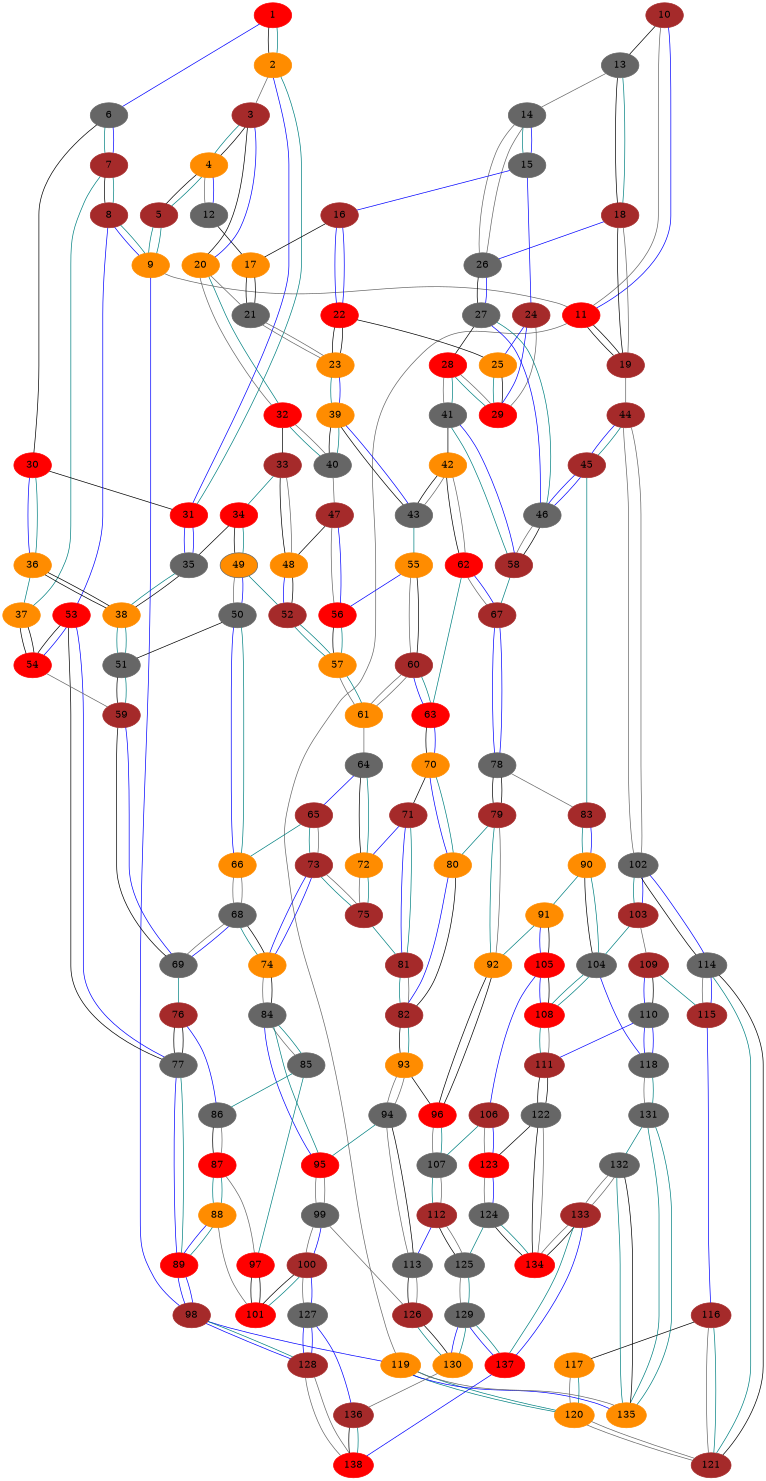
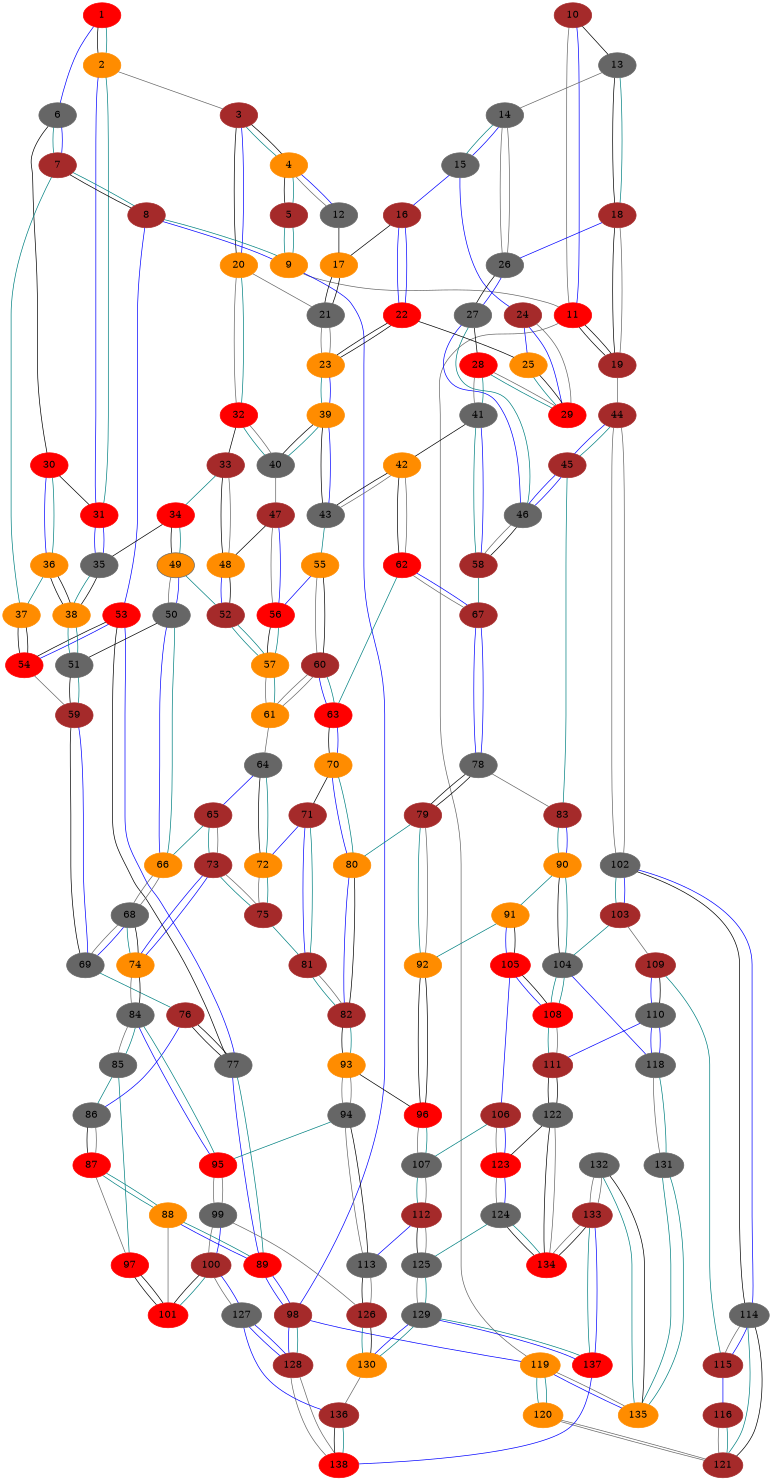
(634, 1140) -> none
(574, 1365) -> none
